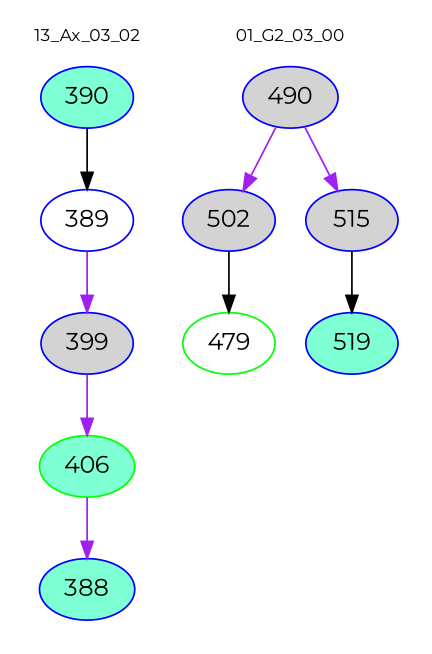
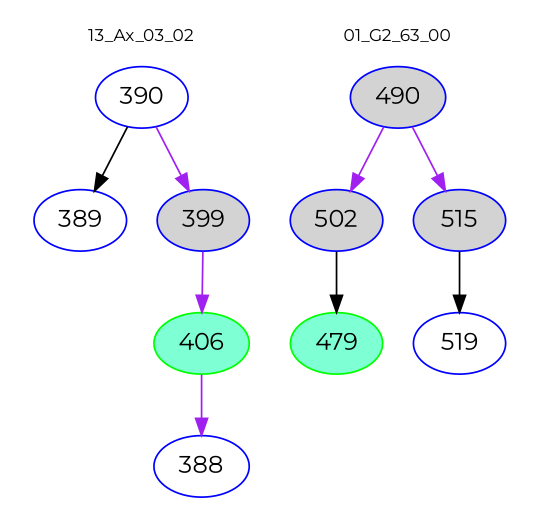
(290, 37) -> (398, 37)
(87, 97) -> (142, 97)
(87, 273) -> (169, 151)
(229, 343) -> (337, 343)
(352, 343) -> (460, 343)
(87, 589) -> (202, 466)
